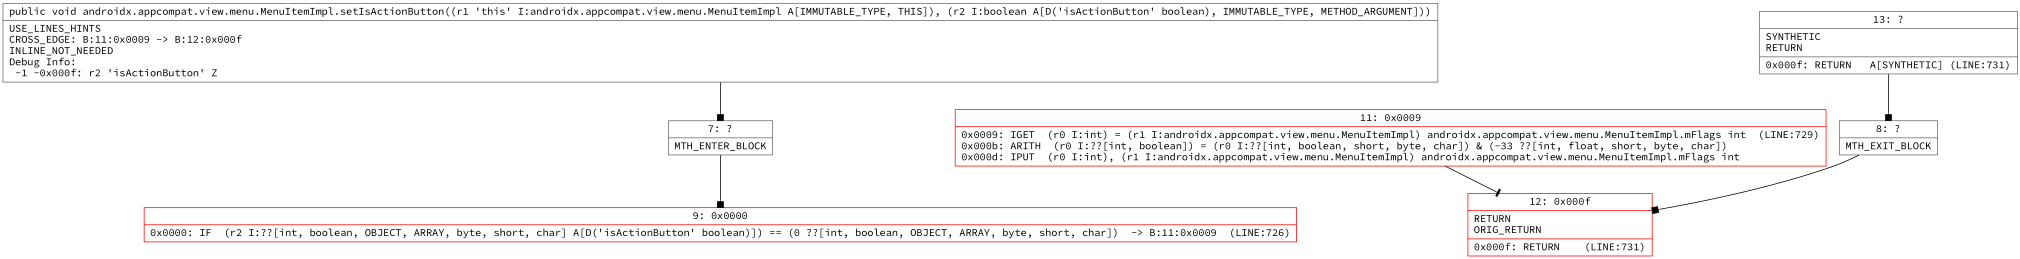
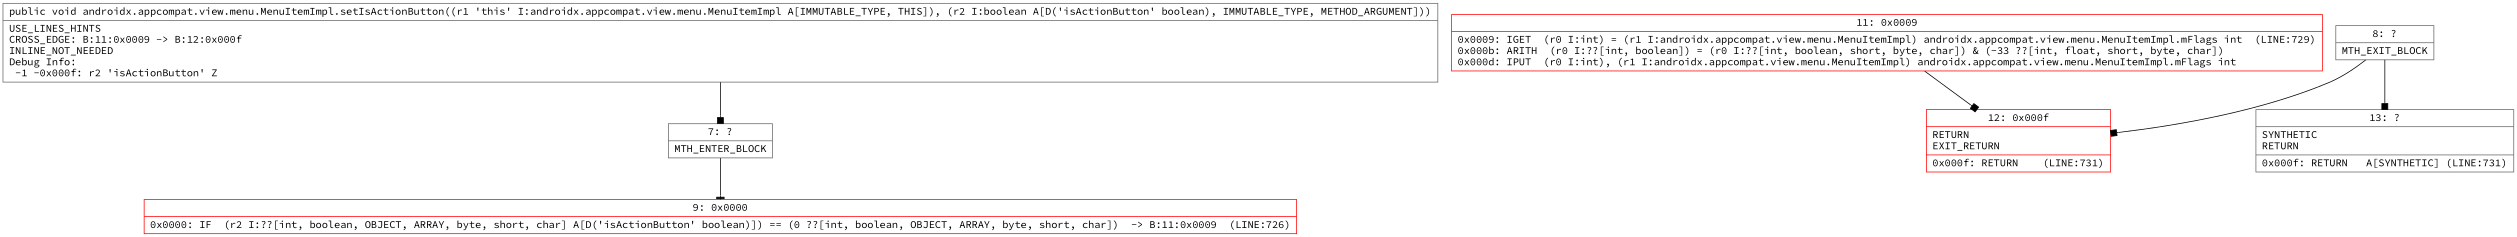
(1888, 93) -> (2385, 81)
(720, 178) -> (720, 177)
(1471, 179) -> (1948, 88)
(1508, 230) -> (1966, 146)
